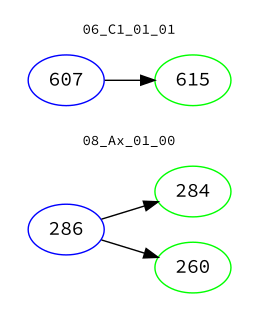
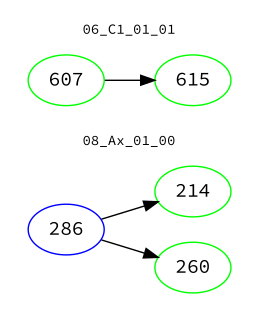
(66, 80) -> (66, 80)
(193, 192) -> (193, 192)
